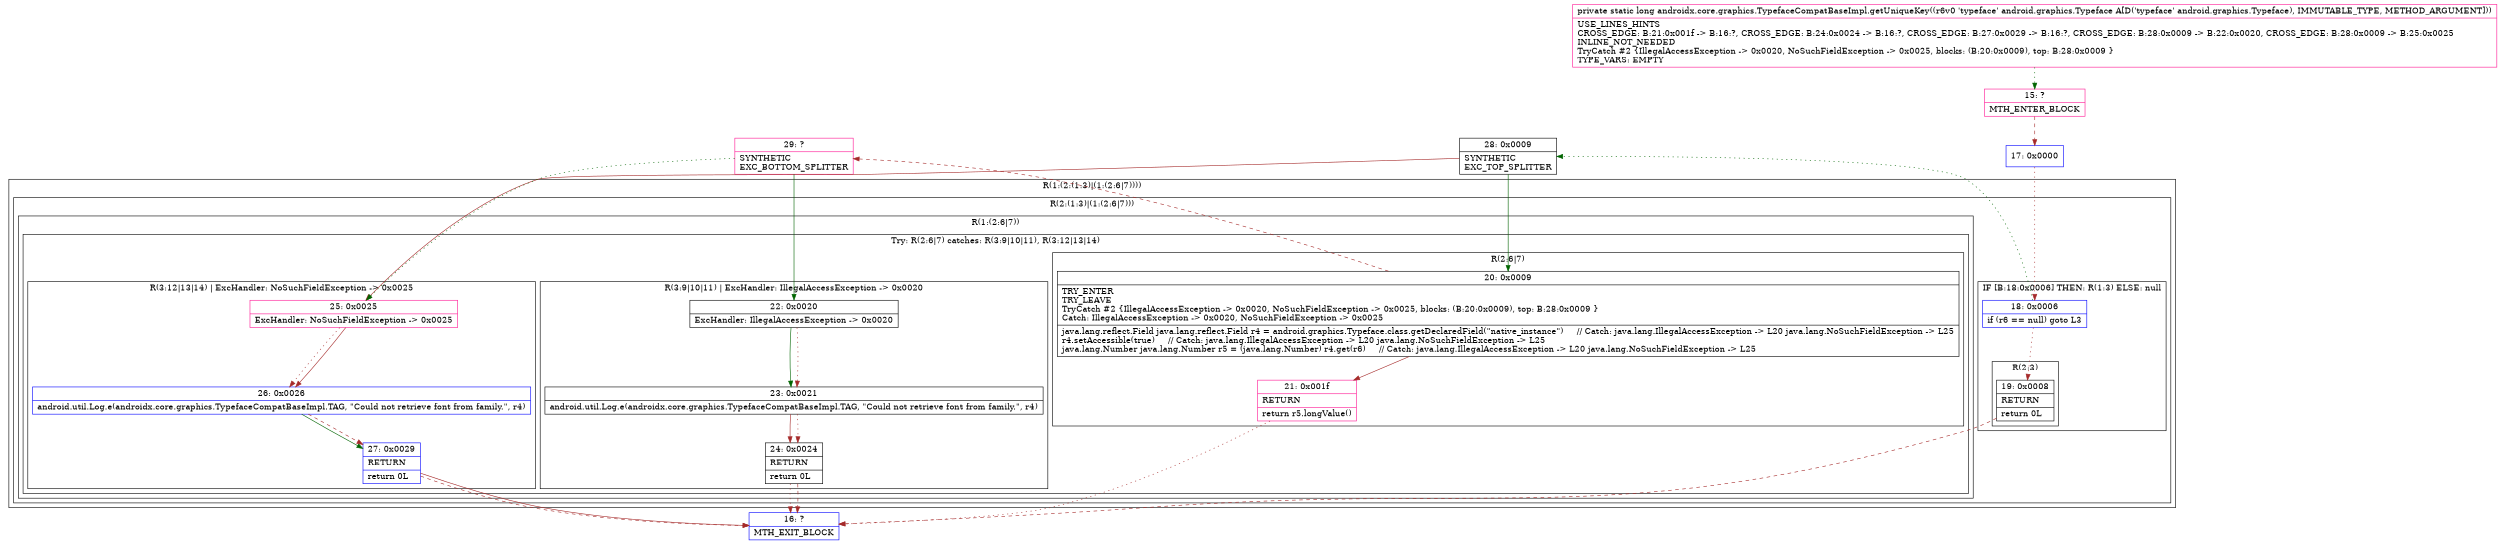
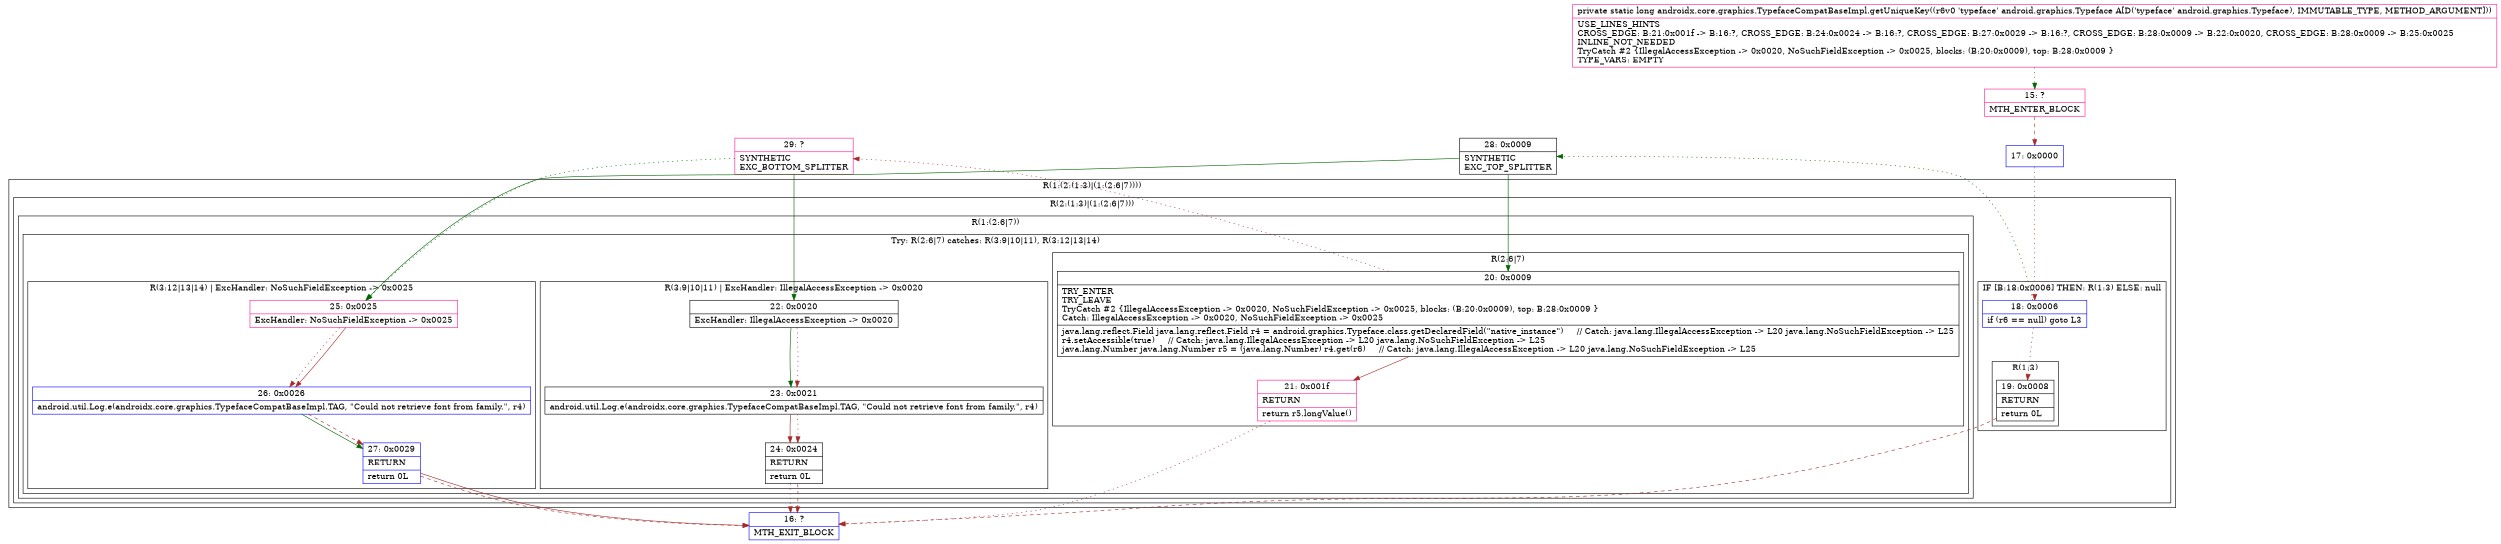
(896, 174) -> (896, 174)
(1114, 193) -> (1114, 193)
(2025, 368) -> (2025, 368)
